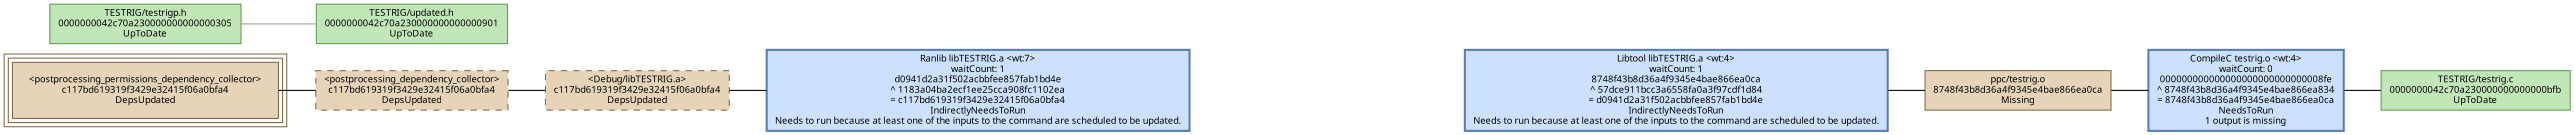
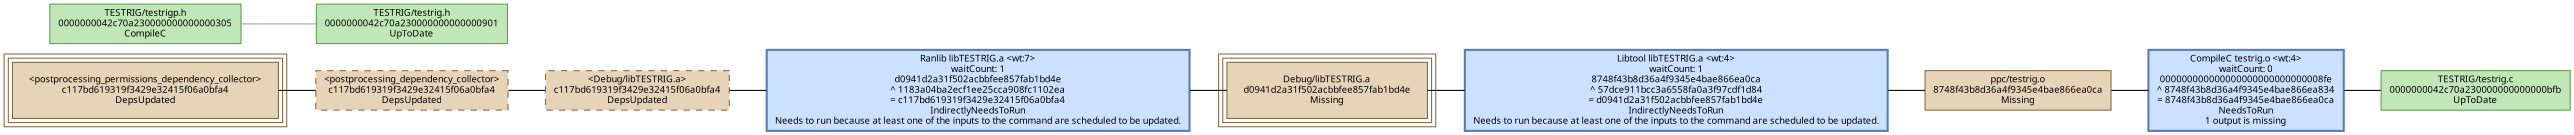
(145, 24) -> (145, 24)
(412, 24) -> (412, 24)
none -> (1327, 90)
